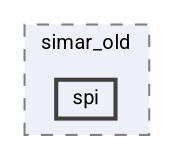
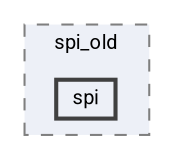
(87, 44) -> (87, 44)
